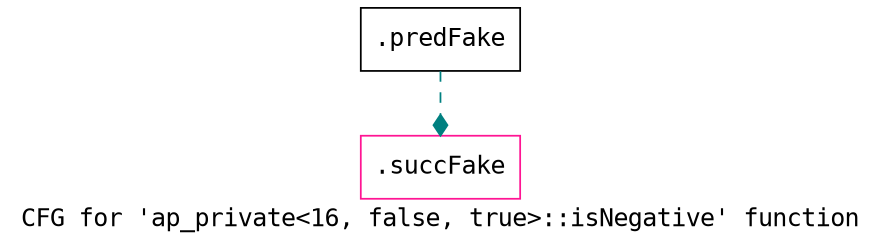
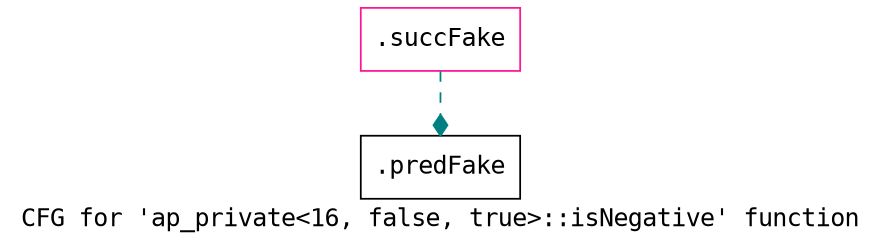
(440, 93) -> (440, 93)
